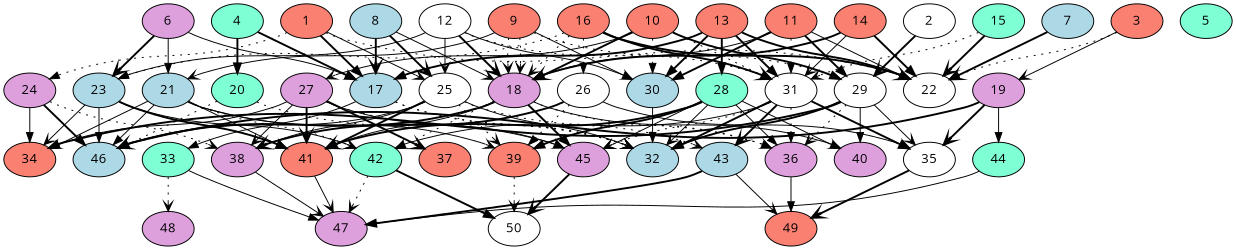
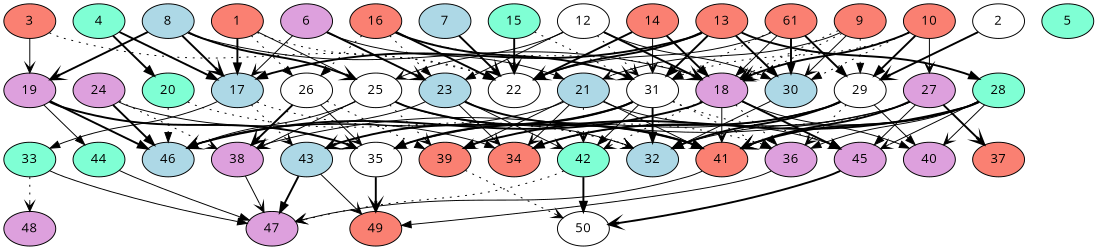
(791, 21) -> (791, 21)
none -> (103, 54)
(717, 54) -> (796, 55)
(179, 55) -> (260, 44)
